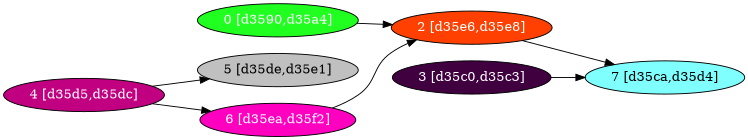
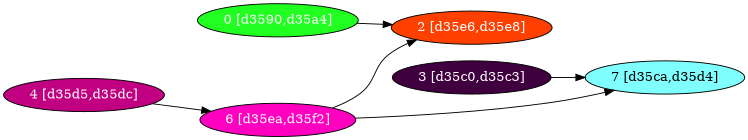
(564, 51) -> (481, 110)
(278, 70) -> none
